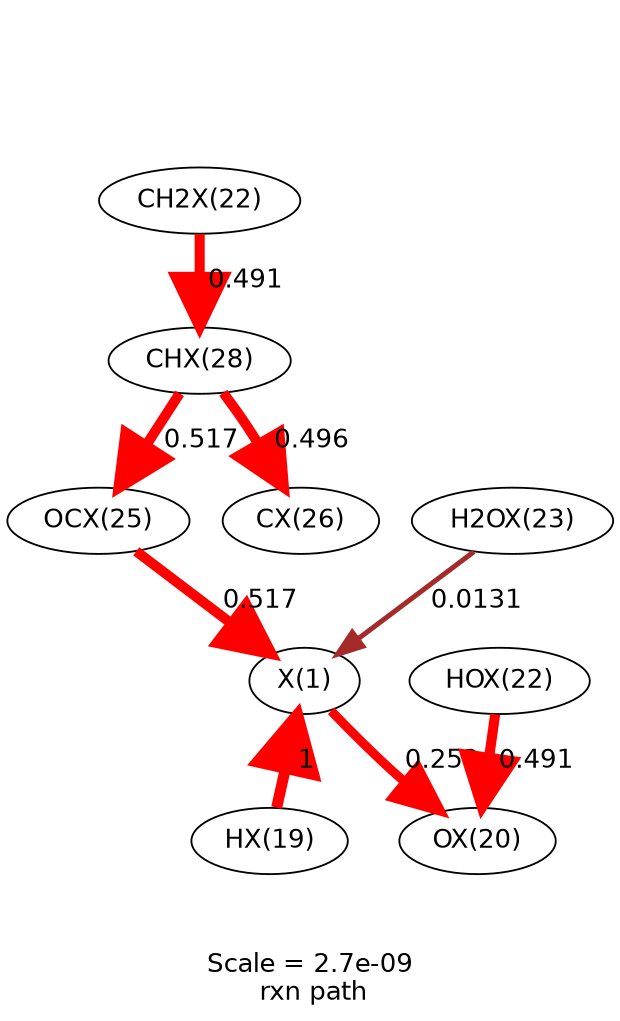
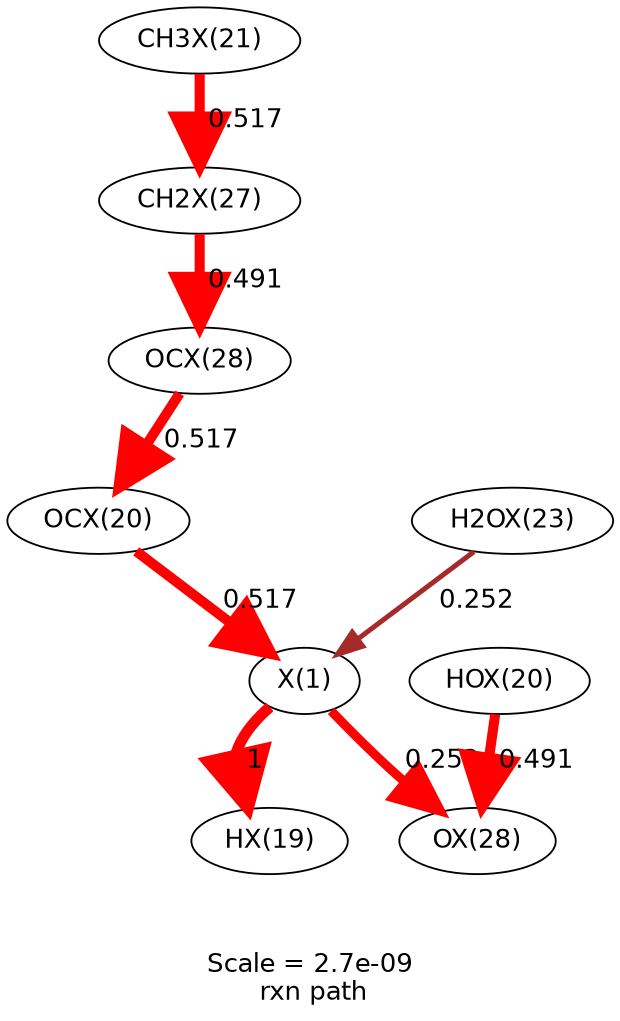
none -> (200, 40)
(200, 201) -> (200, 201)
(200, 361) -> (200, 361)
(98, 521) -> (98, 521)
(301, 521) -> none
(473, 601) -> (473, 601)
(500, 681) -> (500, 681)
(281, 788) -> (249, 729)
(478, 841) -> (478, 841)
